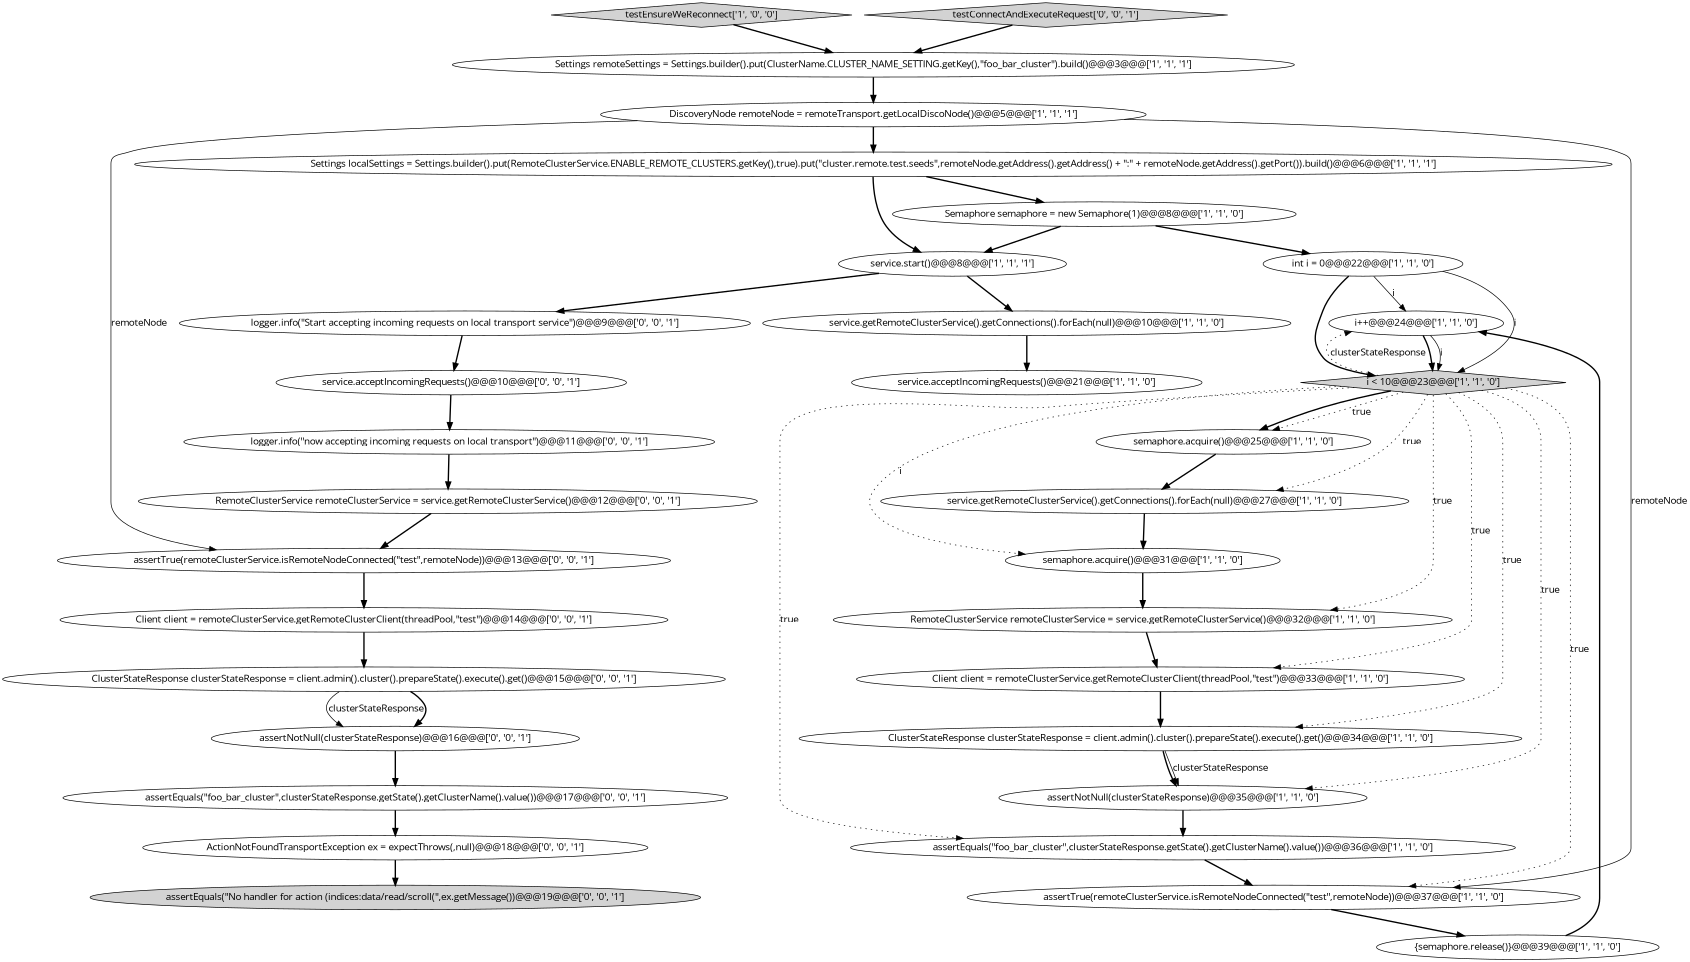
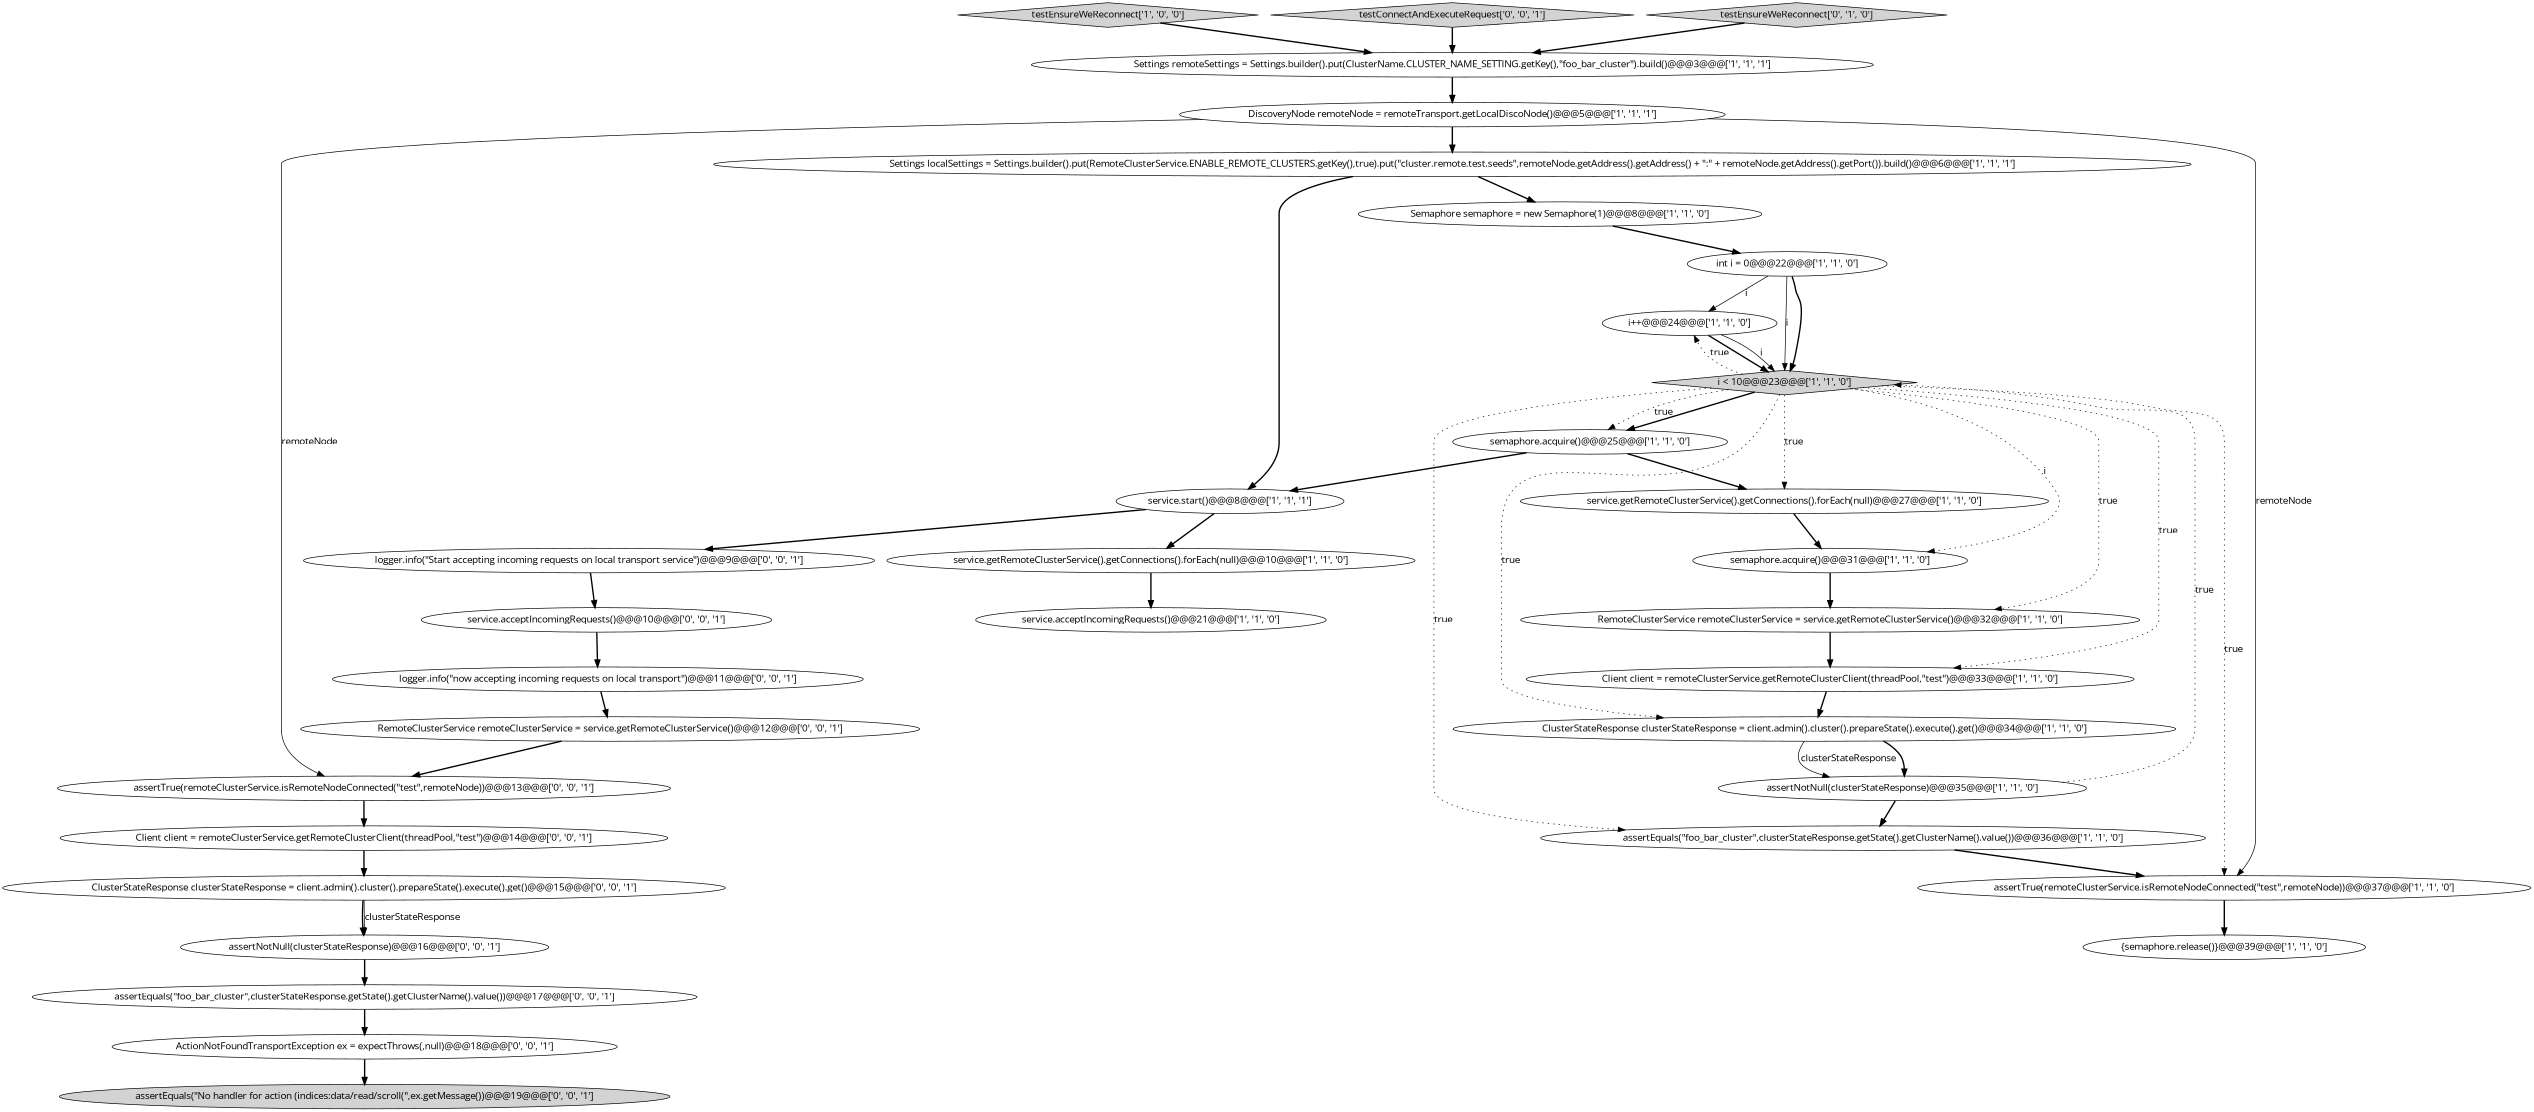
none -> (1797, 15)
(1026, 238) -> (1412, 471)
(1378, 353) -> (1720, 353)
(1600, 602) -> none
(1541, 667) -> (2195, 504)
